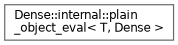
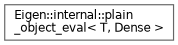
(89, 22) -> (89, 22)
